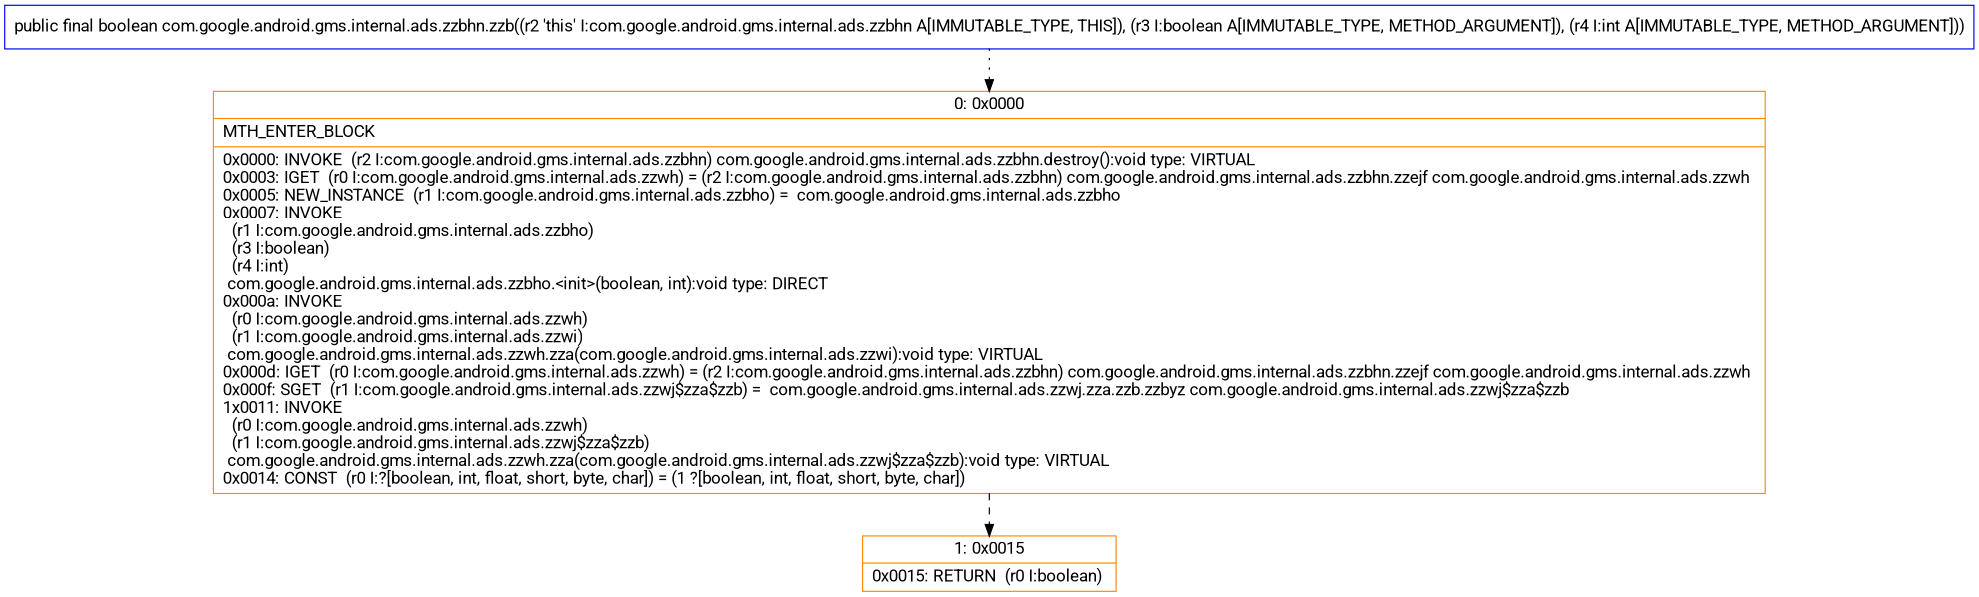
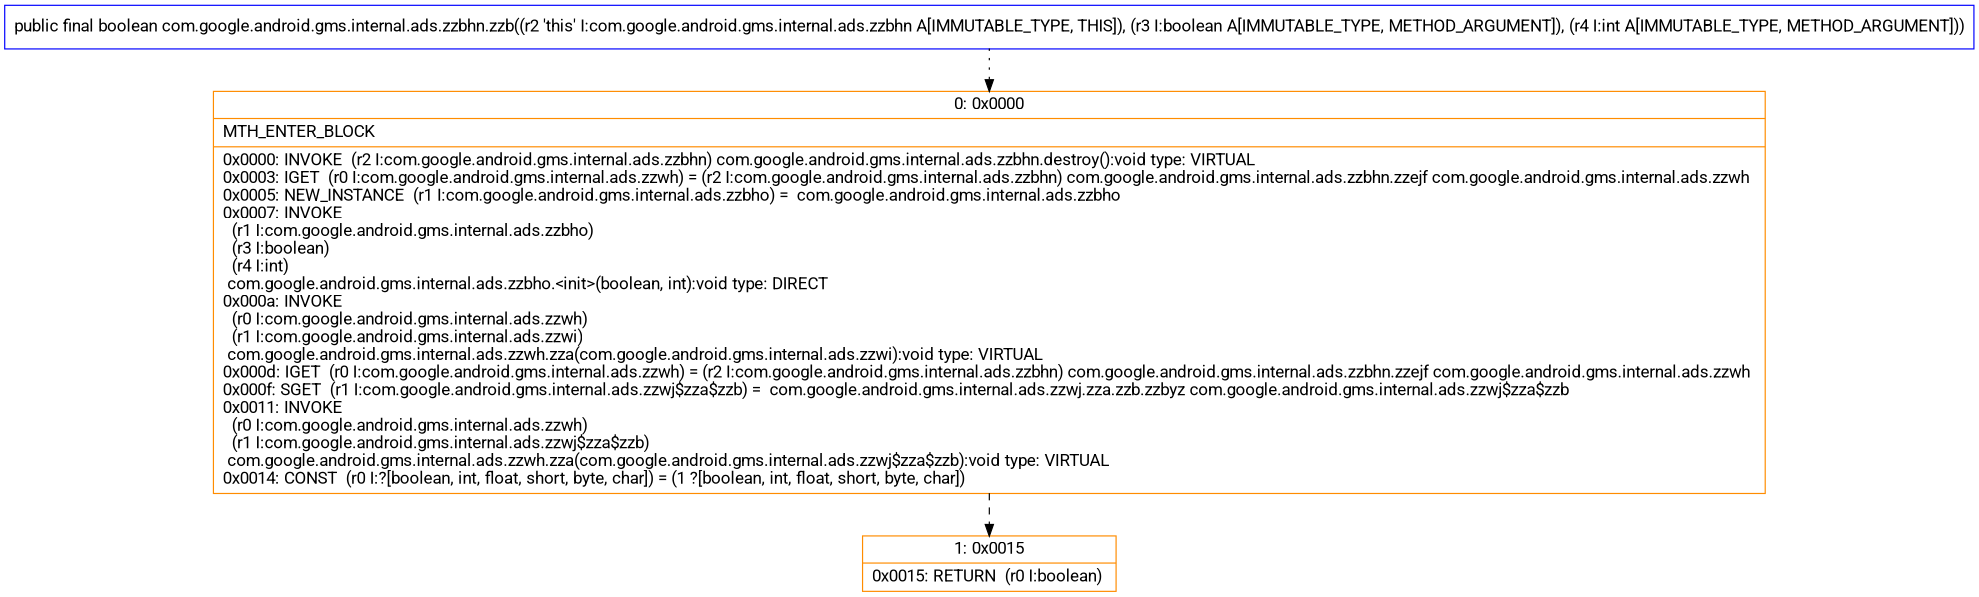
(287, 408) -> (287, 408)
